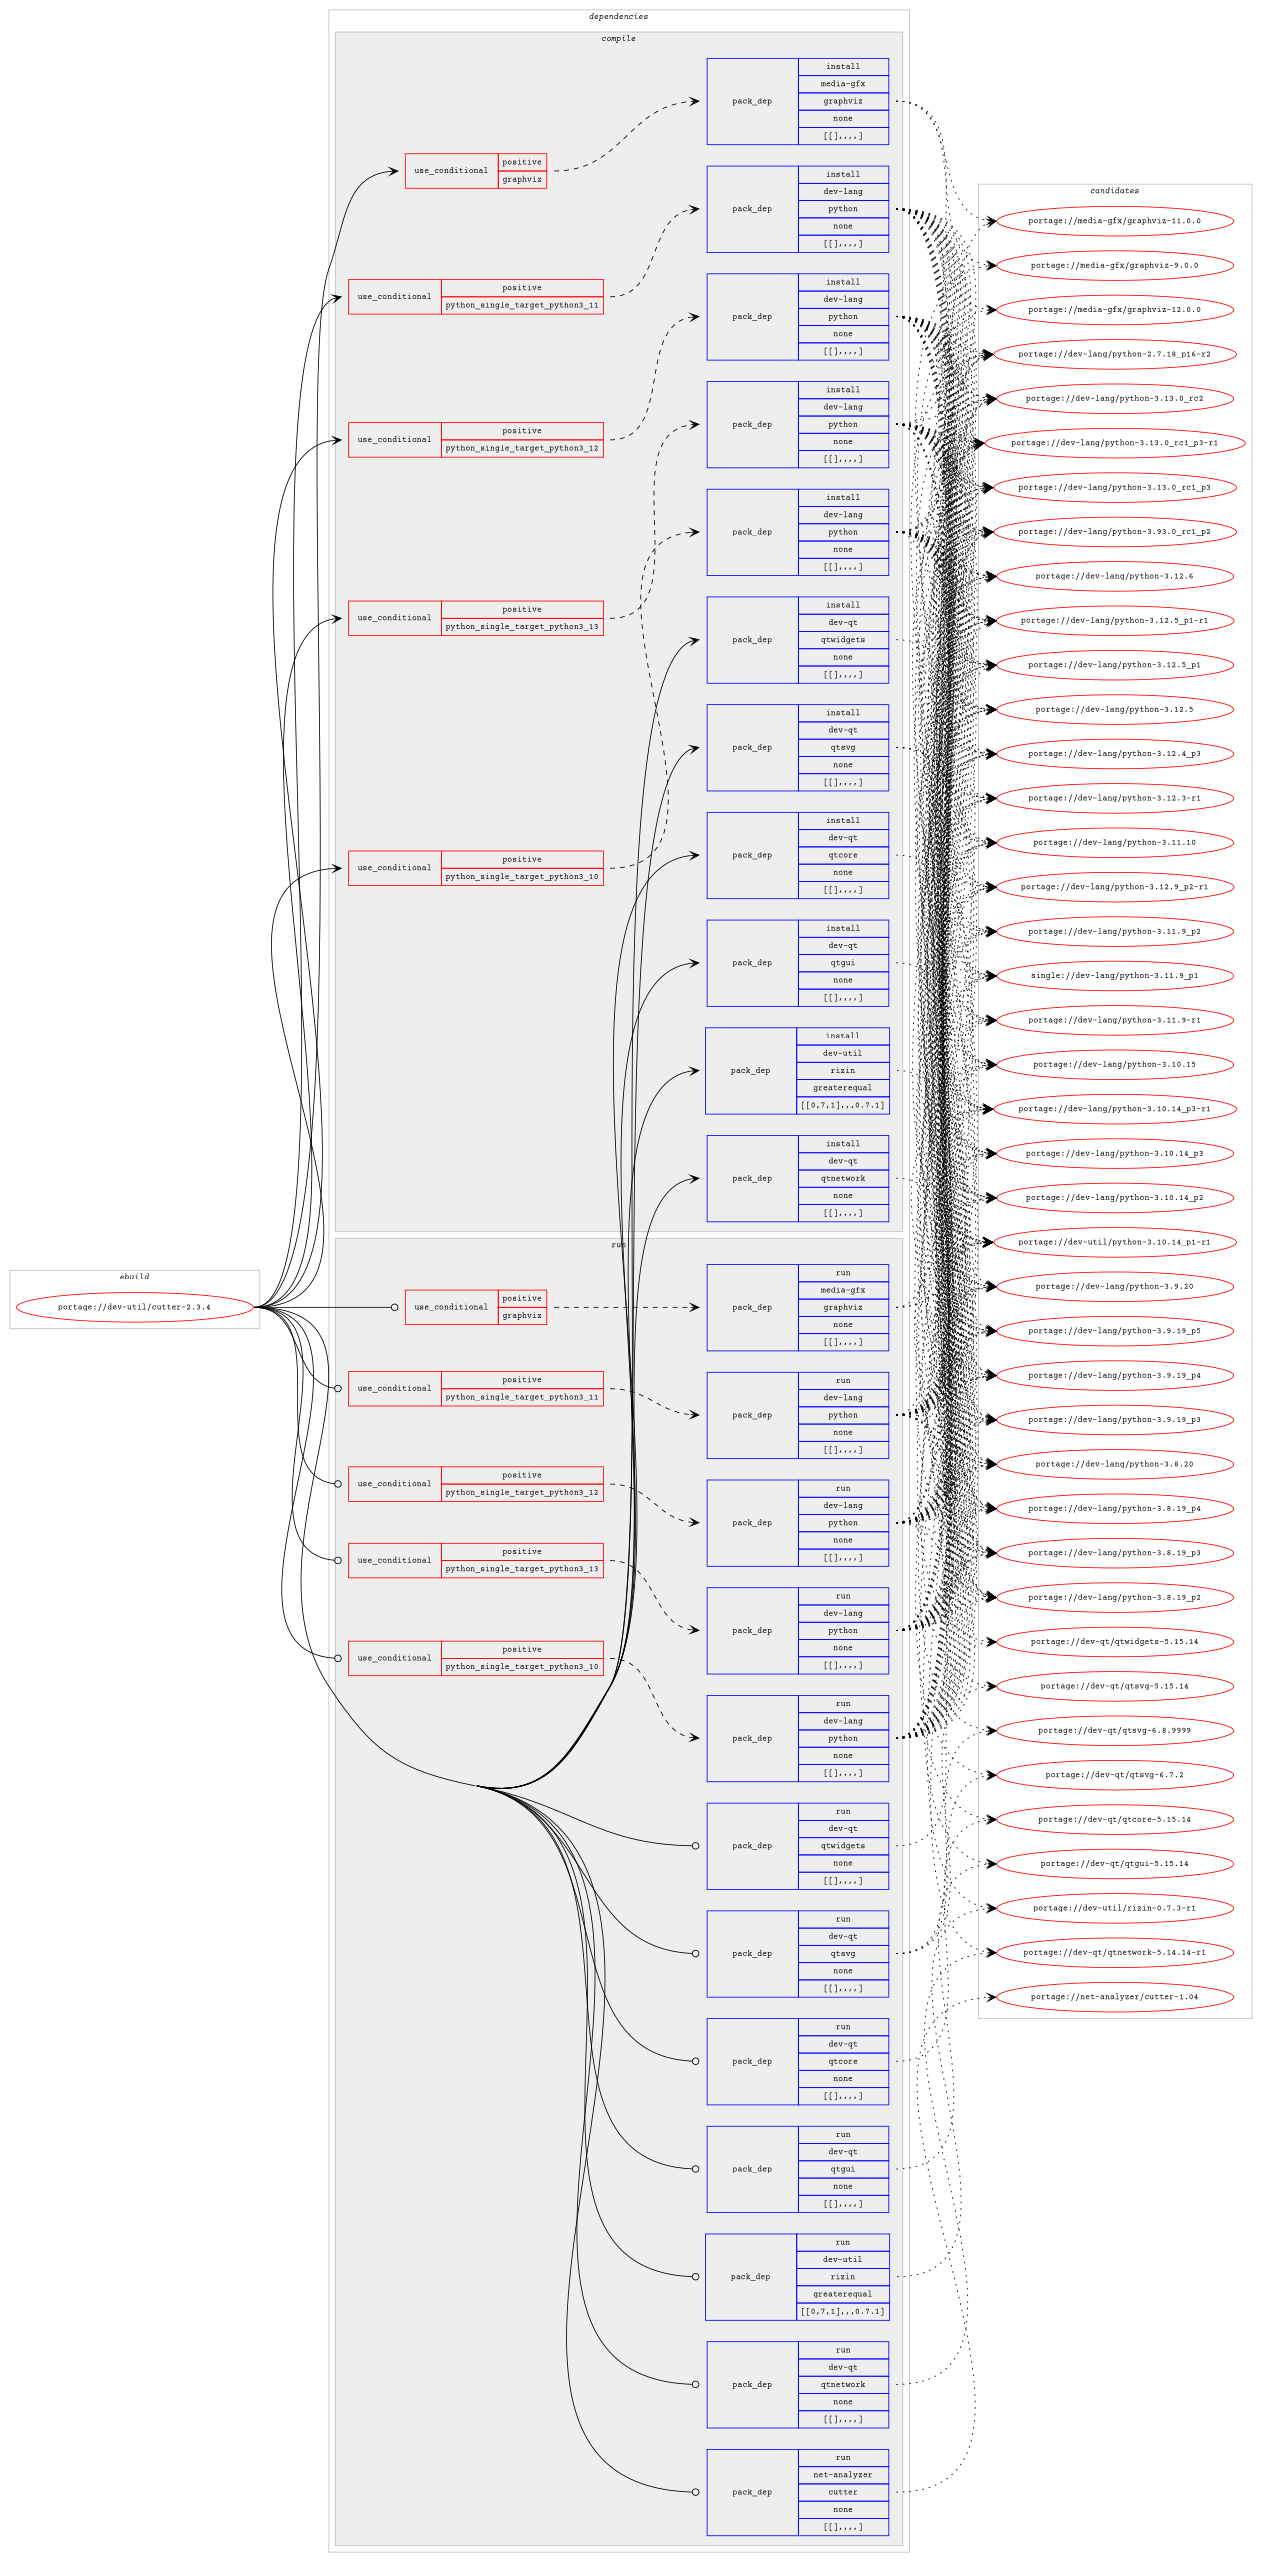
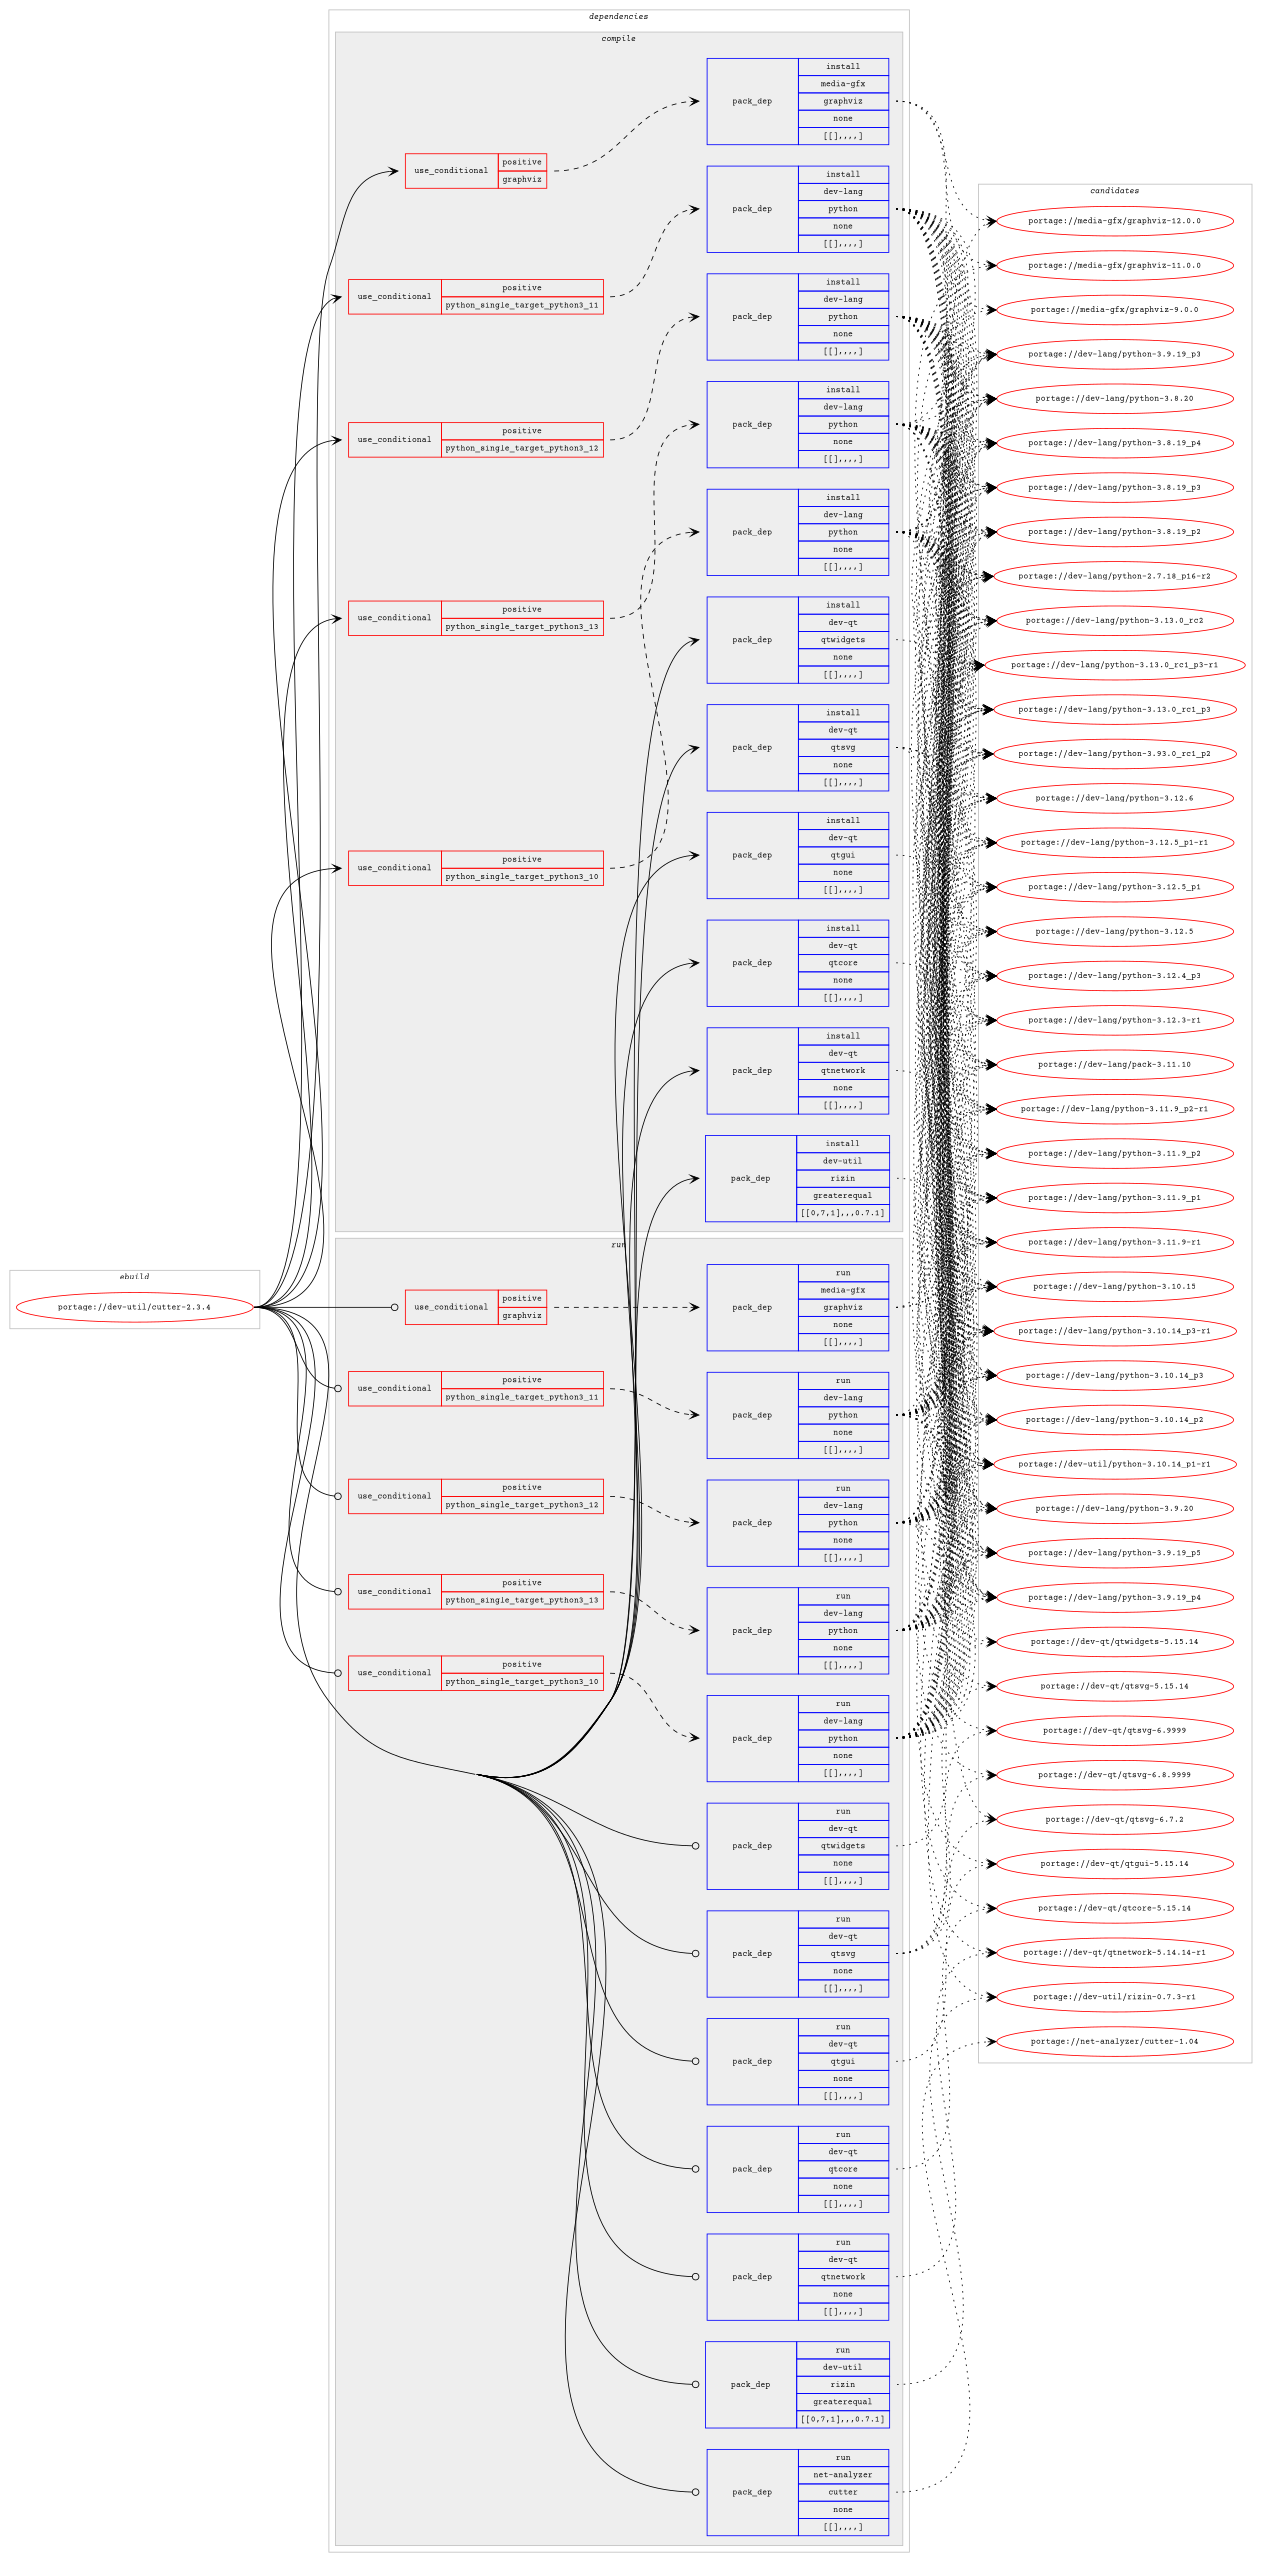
(1115, 843) -> (1115, 1065)
(1115, 887) -> (1115, 1109)
(1115, 976) -> (1115, 1198)
none -> (1115, 1731)
